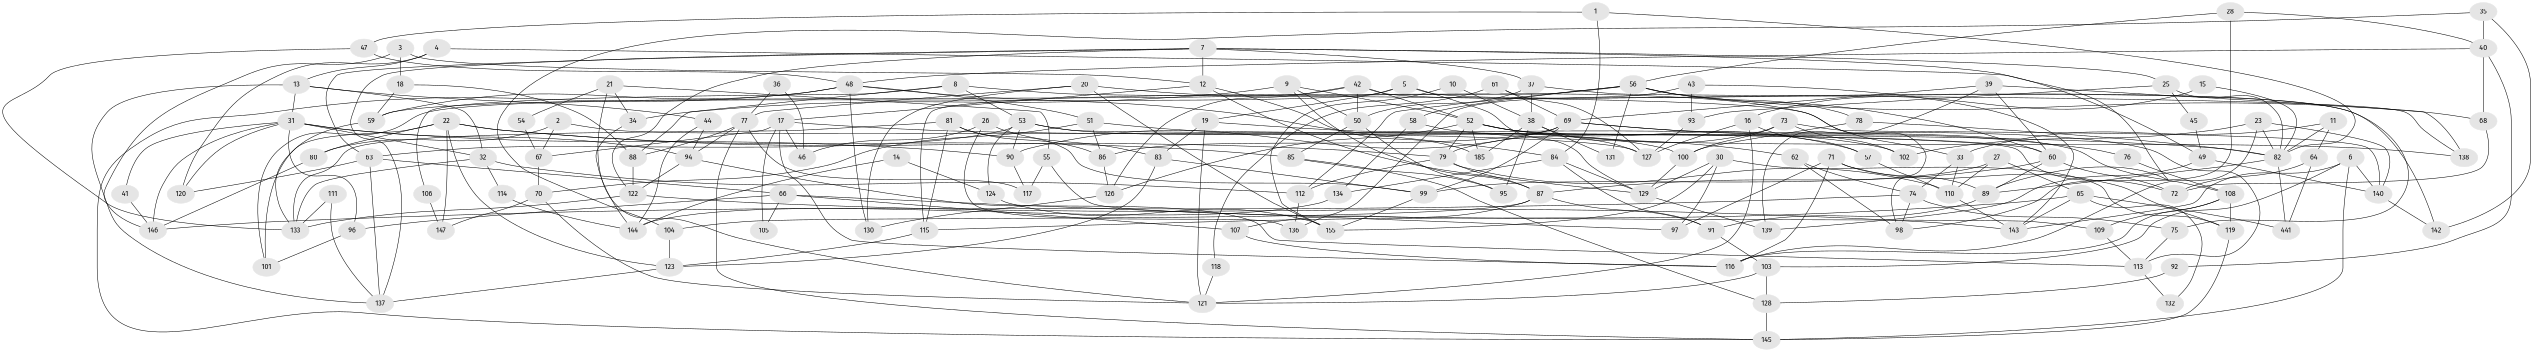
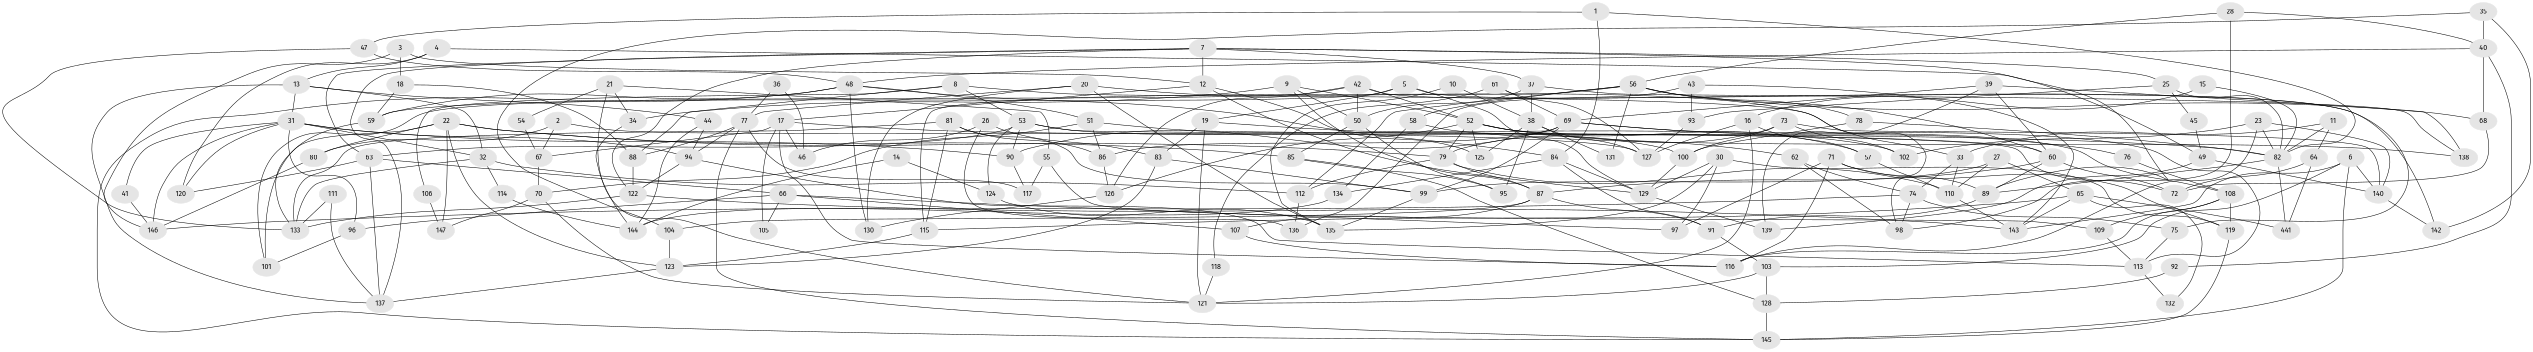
(1480, 158) -> (1480, 158)
(1331, 231) -> (1331, 231)
